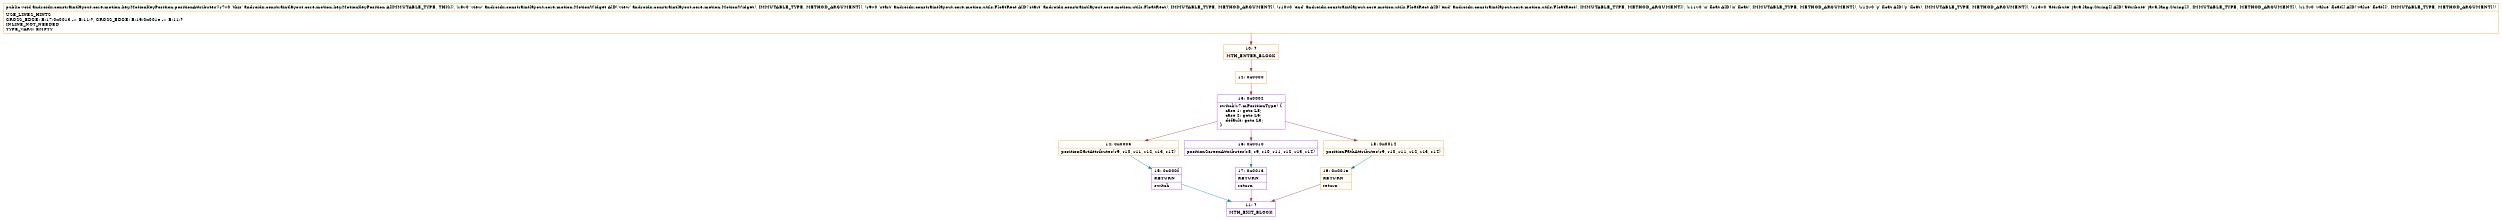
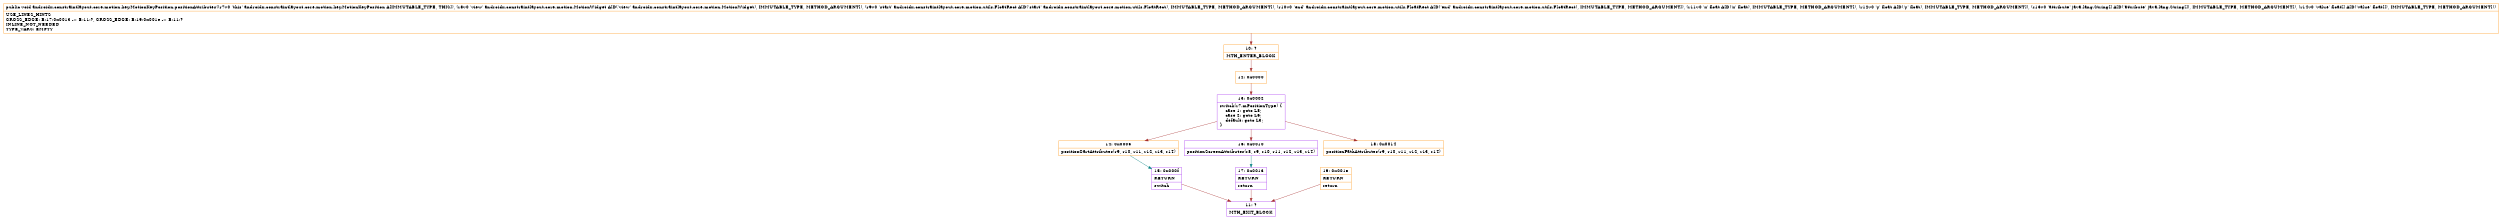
(1363, 161) -> none
(1205, 192) -> (1205, 192)
